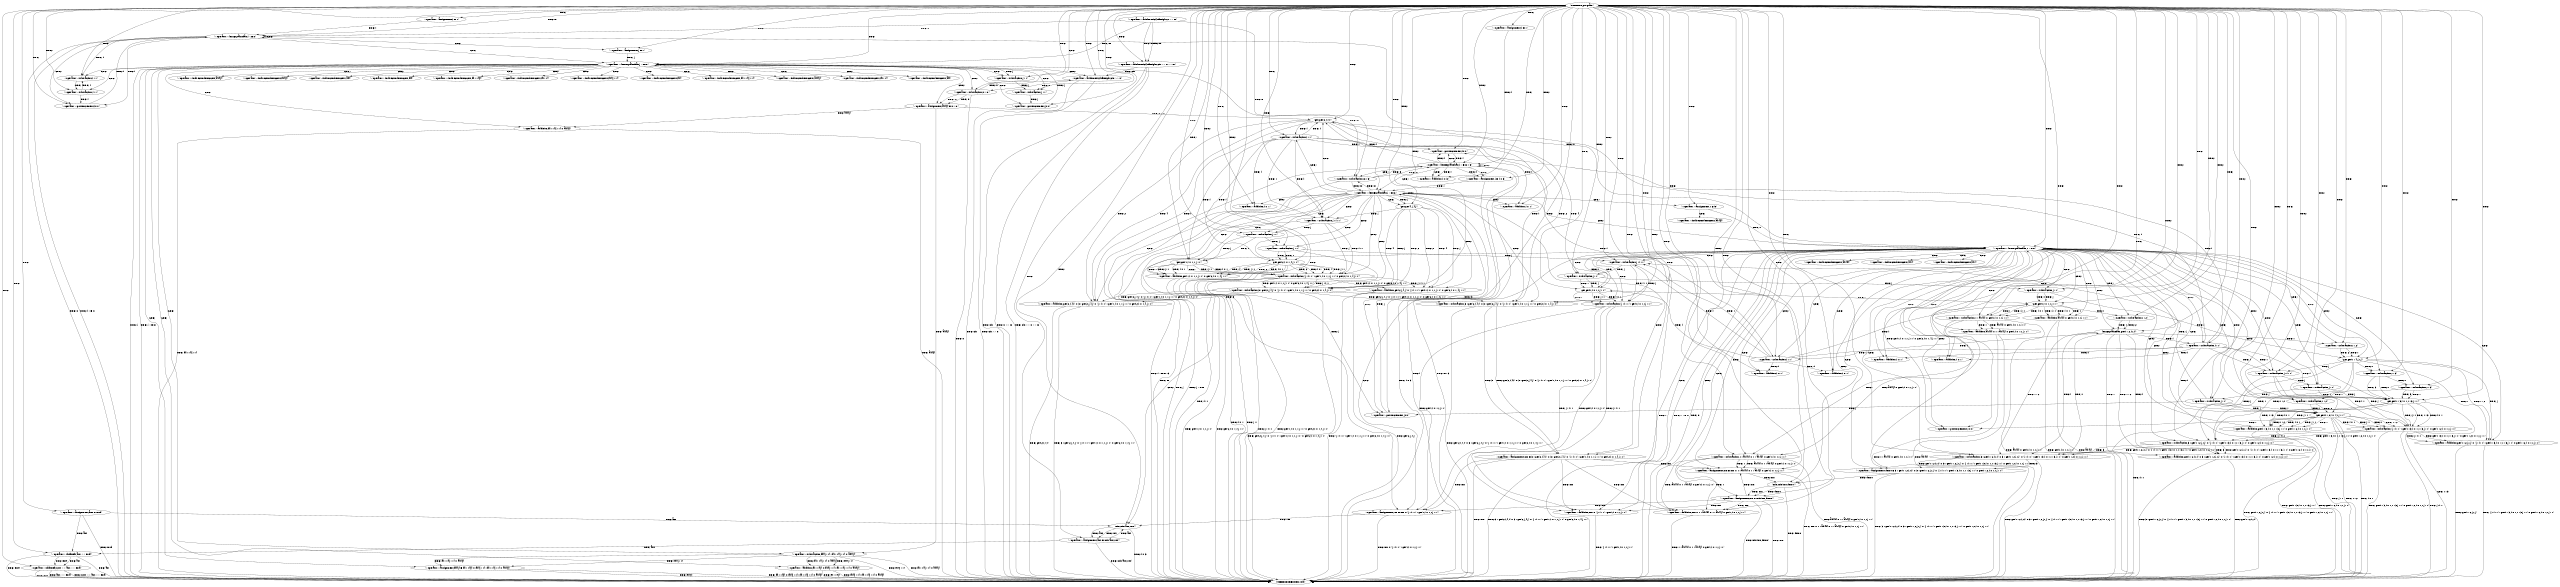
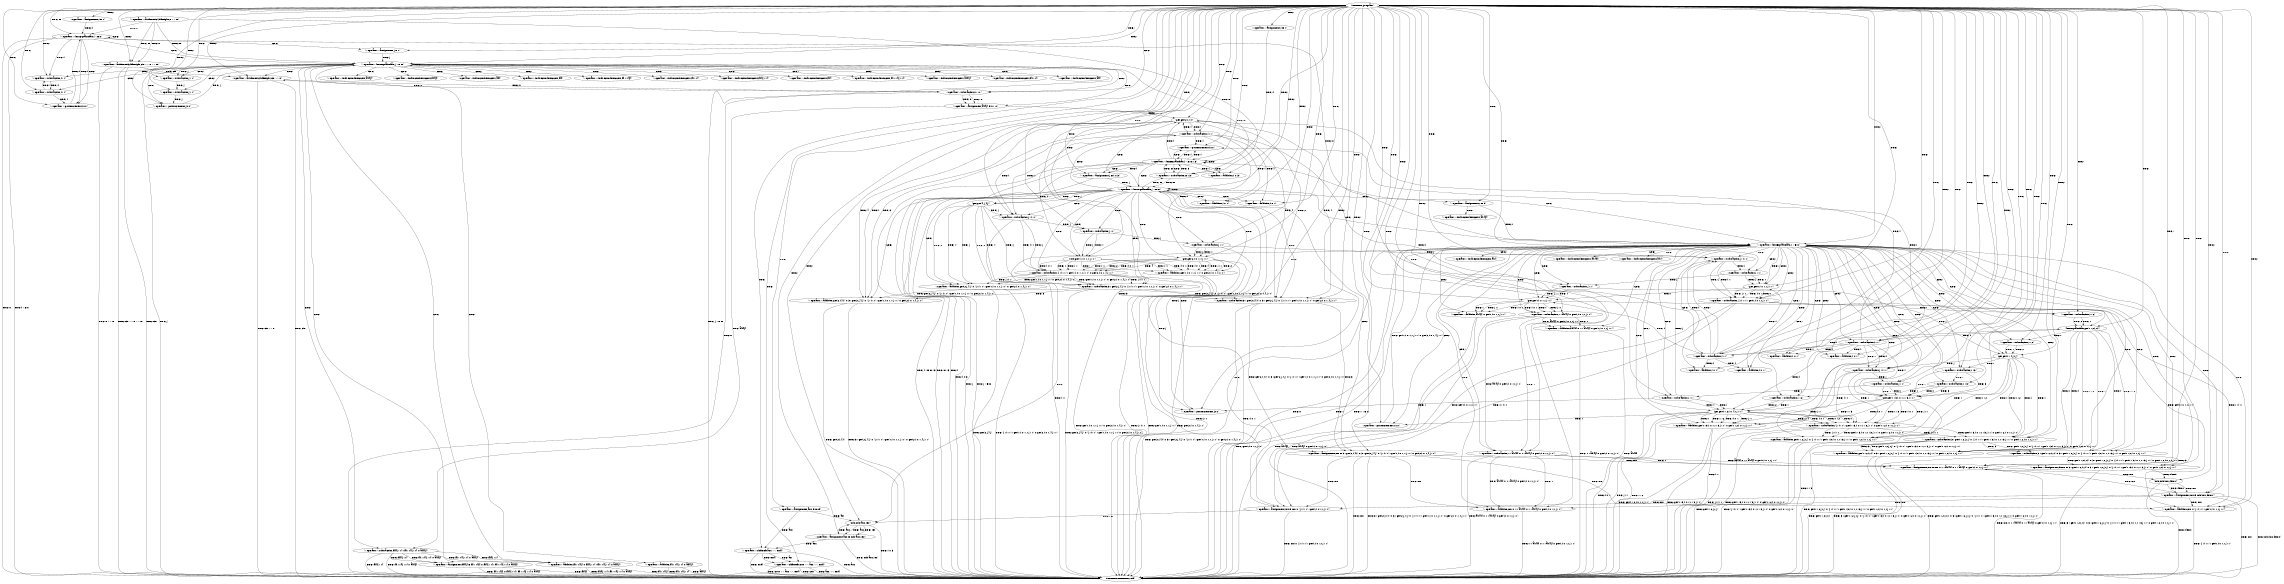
(1402, 39) -> (1876, 11)
(743, 117) -> none
(1189, 262) -> (1082, 259)
(1179, 326) -> none
(1848, 332) -> (1485, 200)
(657, 580) -> none
